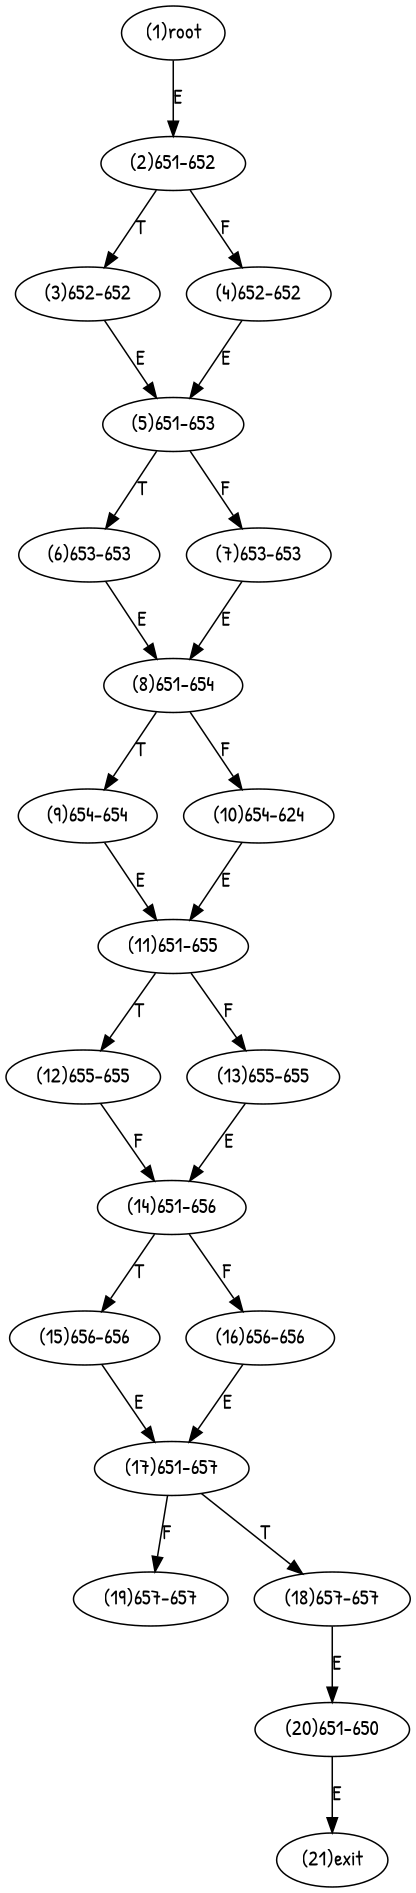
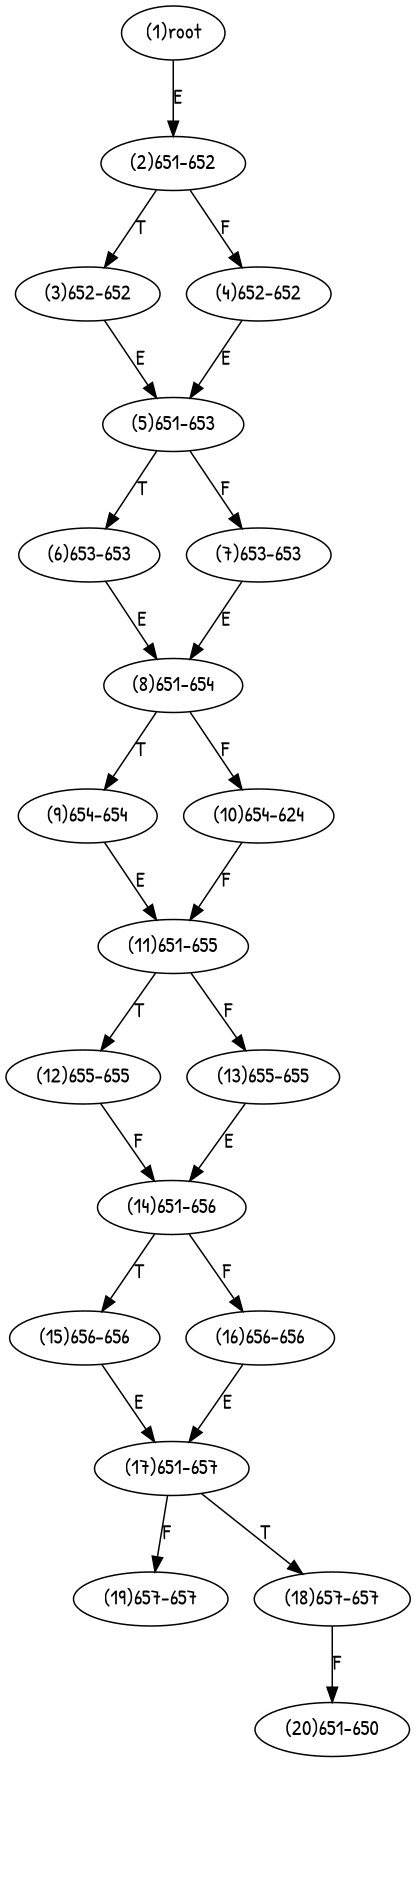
(227, 881) -> (227, 881)
(338, 1664) -> (338, 1664)
(332, 1860) -> none
